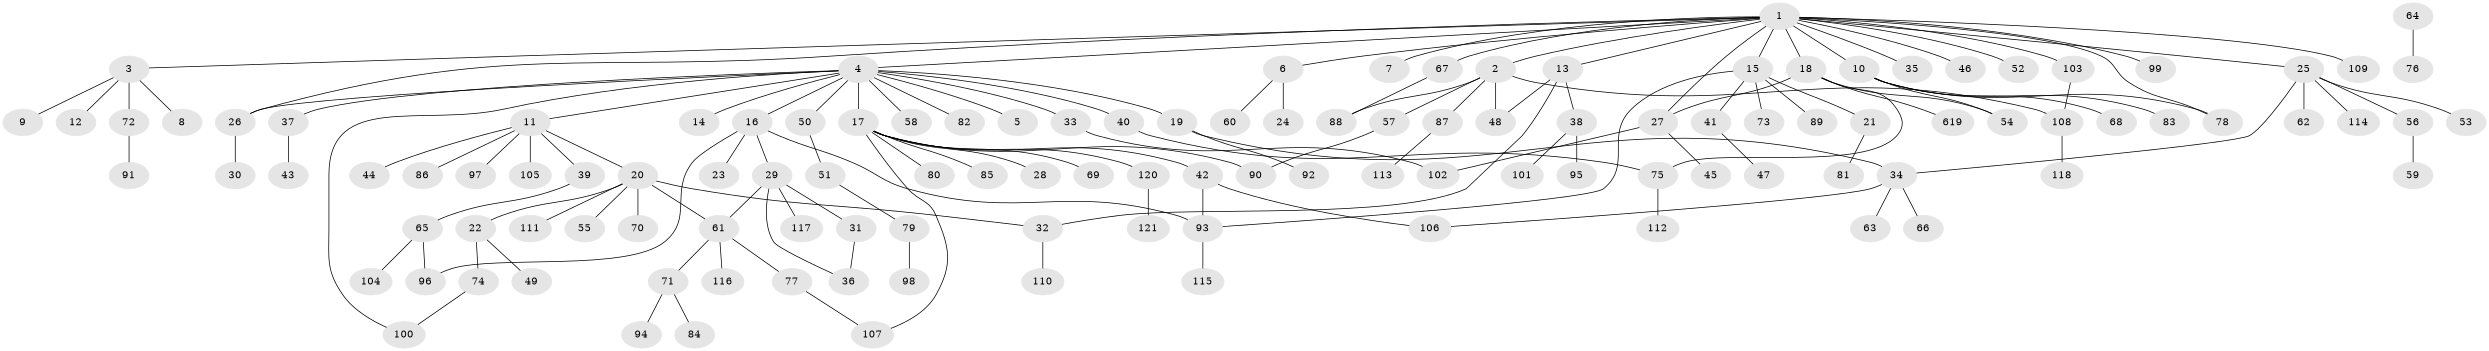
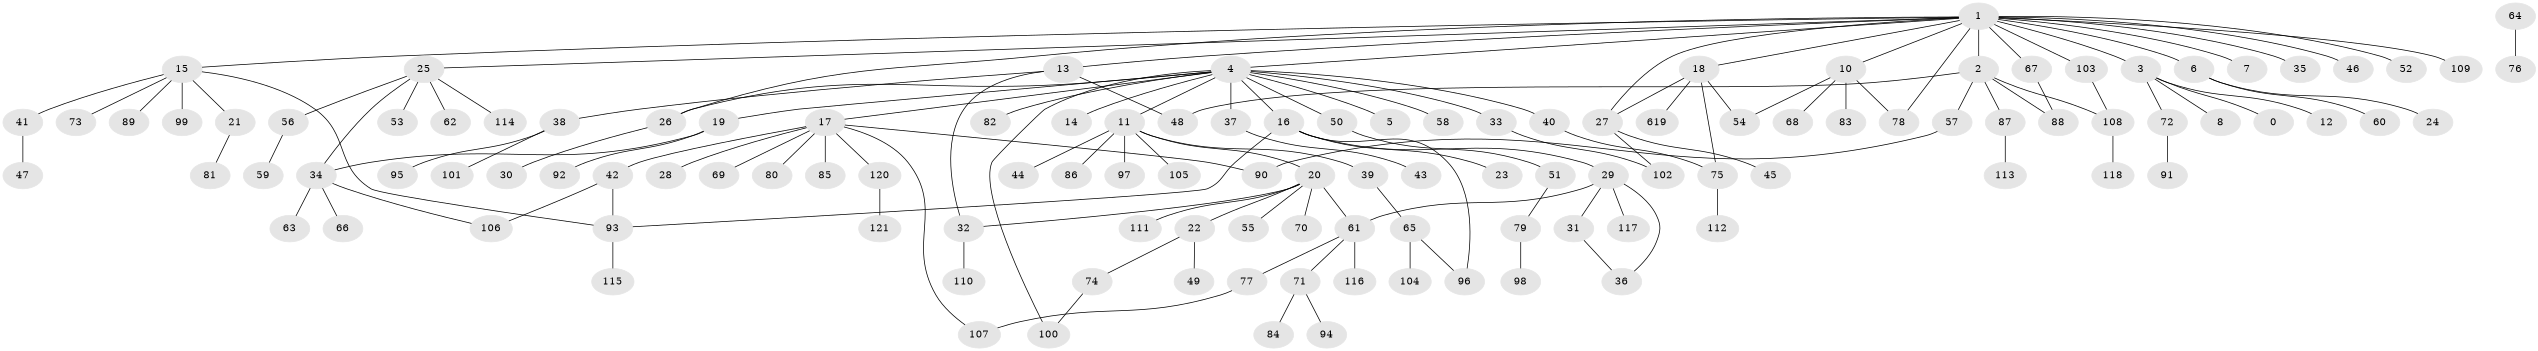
(1971, 29) -> (182, 96)
(23, 122) -> (2274, 122)
